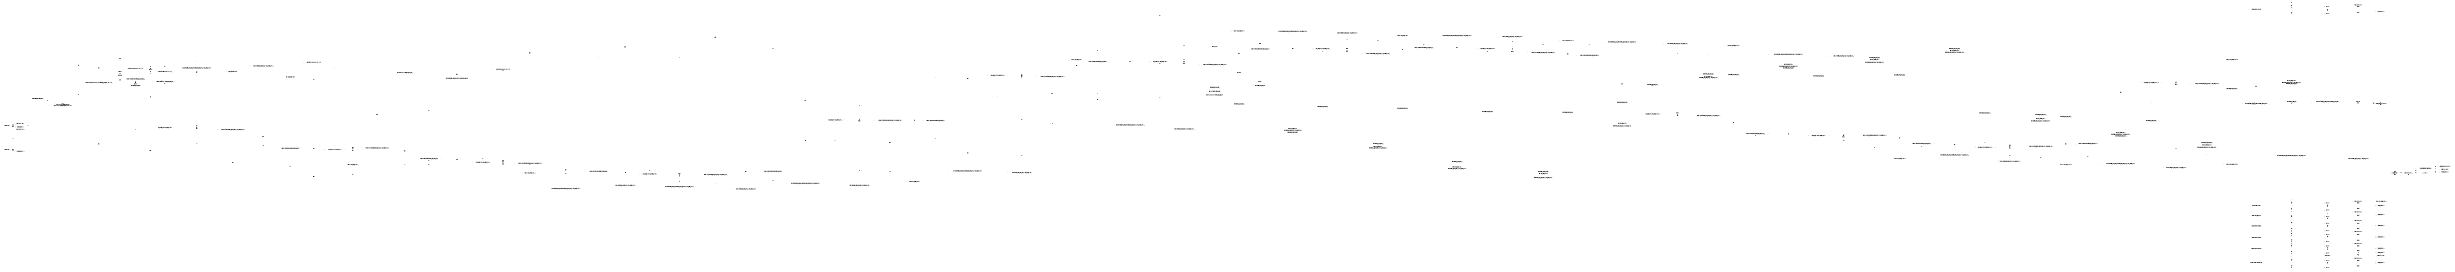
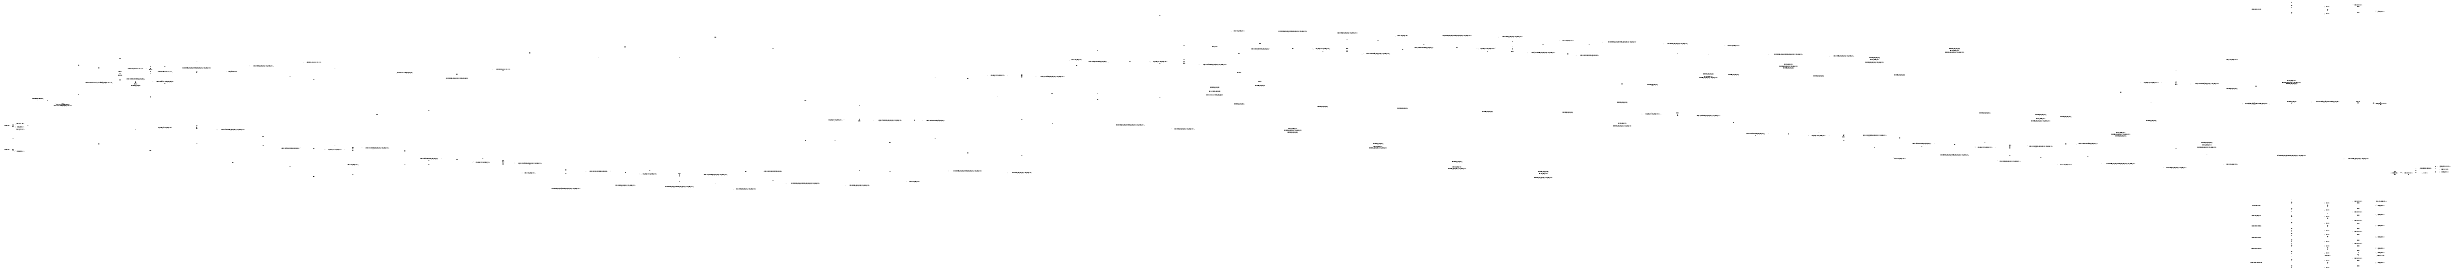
(290, 77) -> (290, 77)
